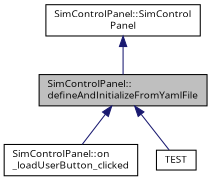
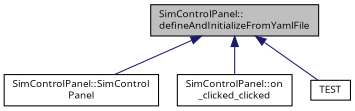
(123, 61) -> (153, 57)
(71, 160) -> (235, 90)
